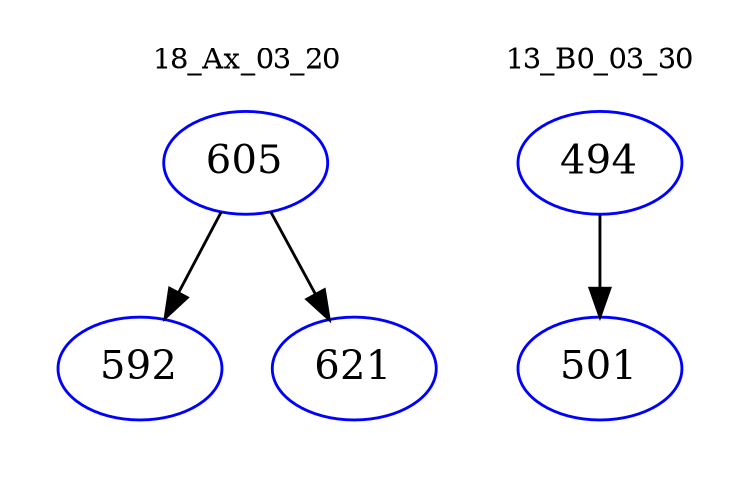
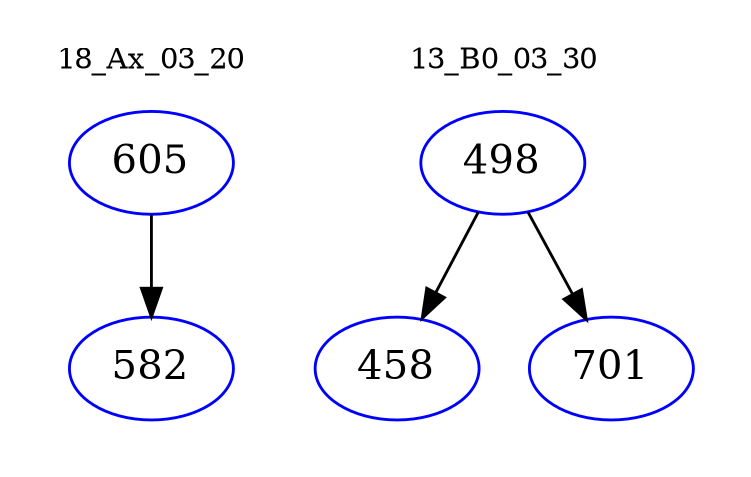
(600, 163) -> (503, 163)
(140, 369) -> (151, 369)
(354, 369) -> none
none -> (397, 369)
(600, 369) -> (611, 369)
